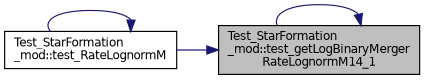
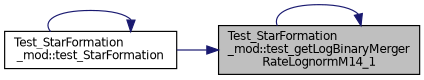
(91, 50) -> (91, 50)
